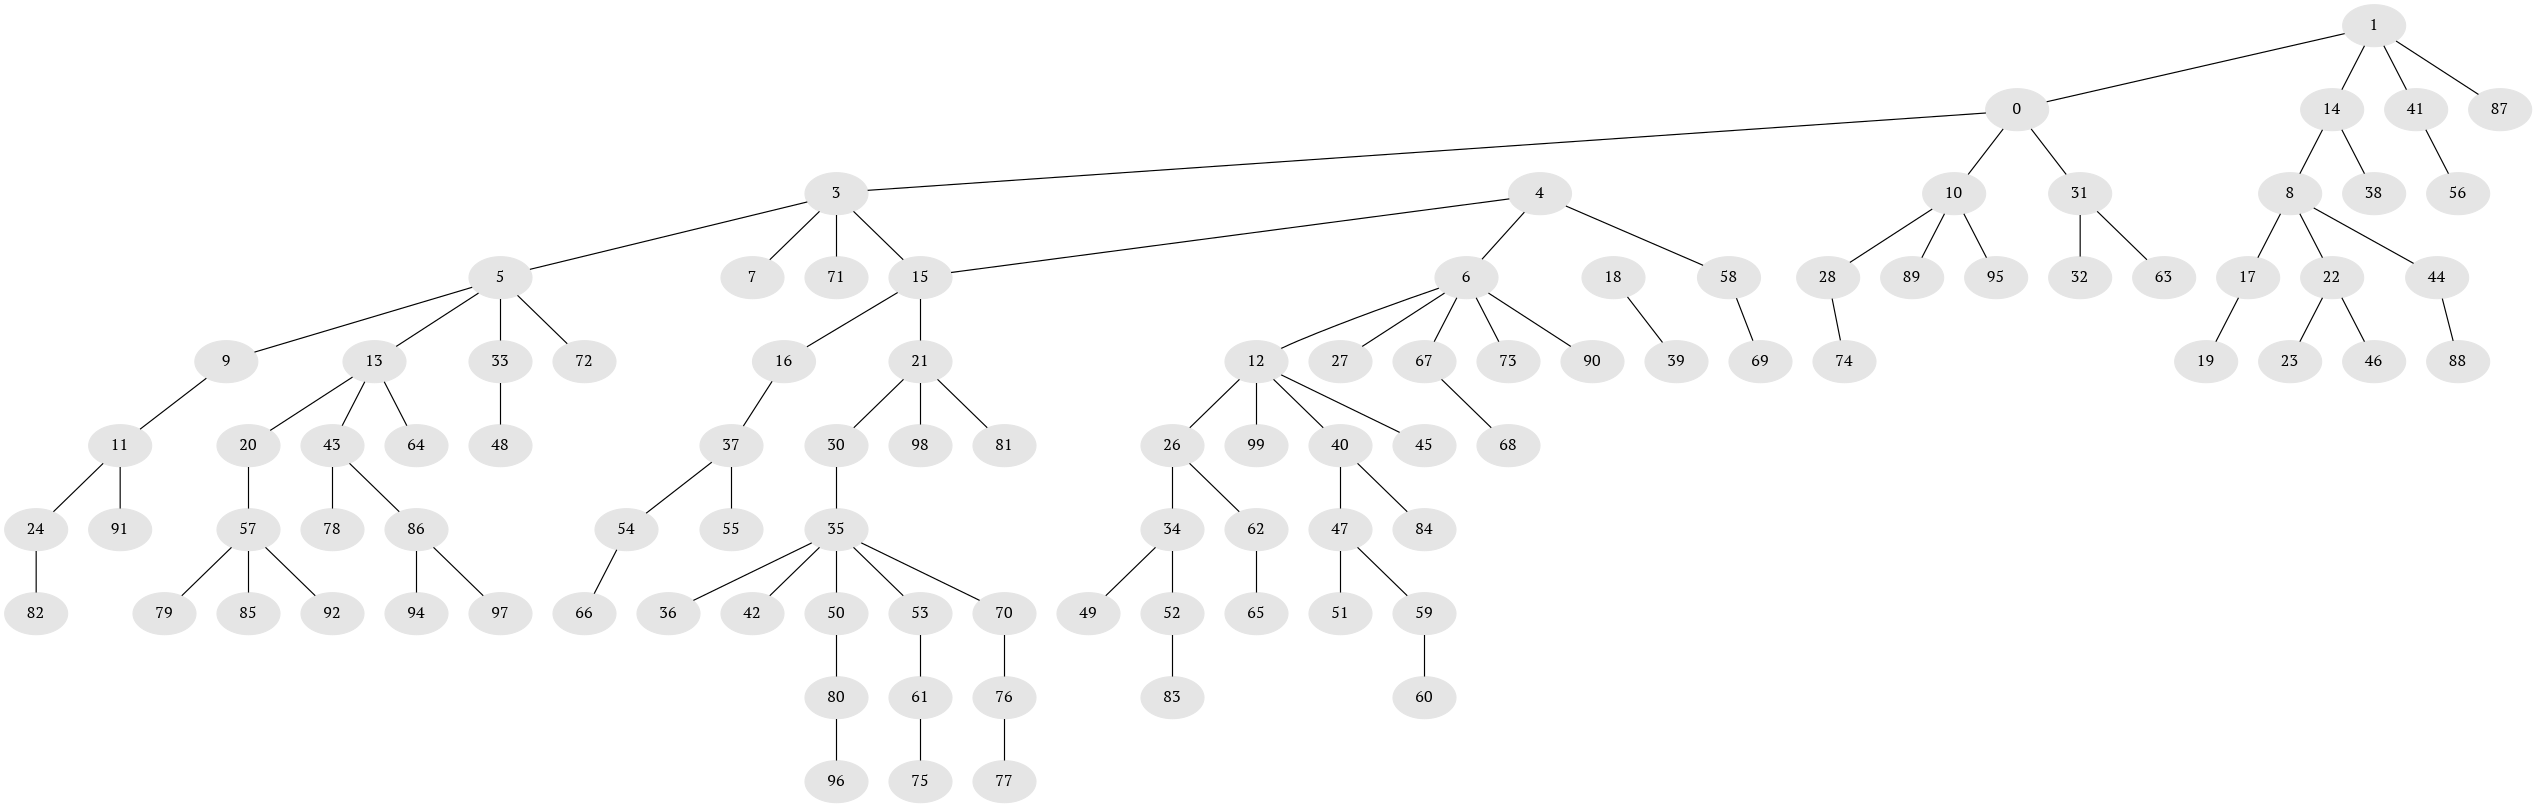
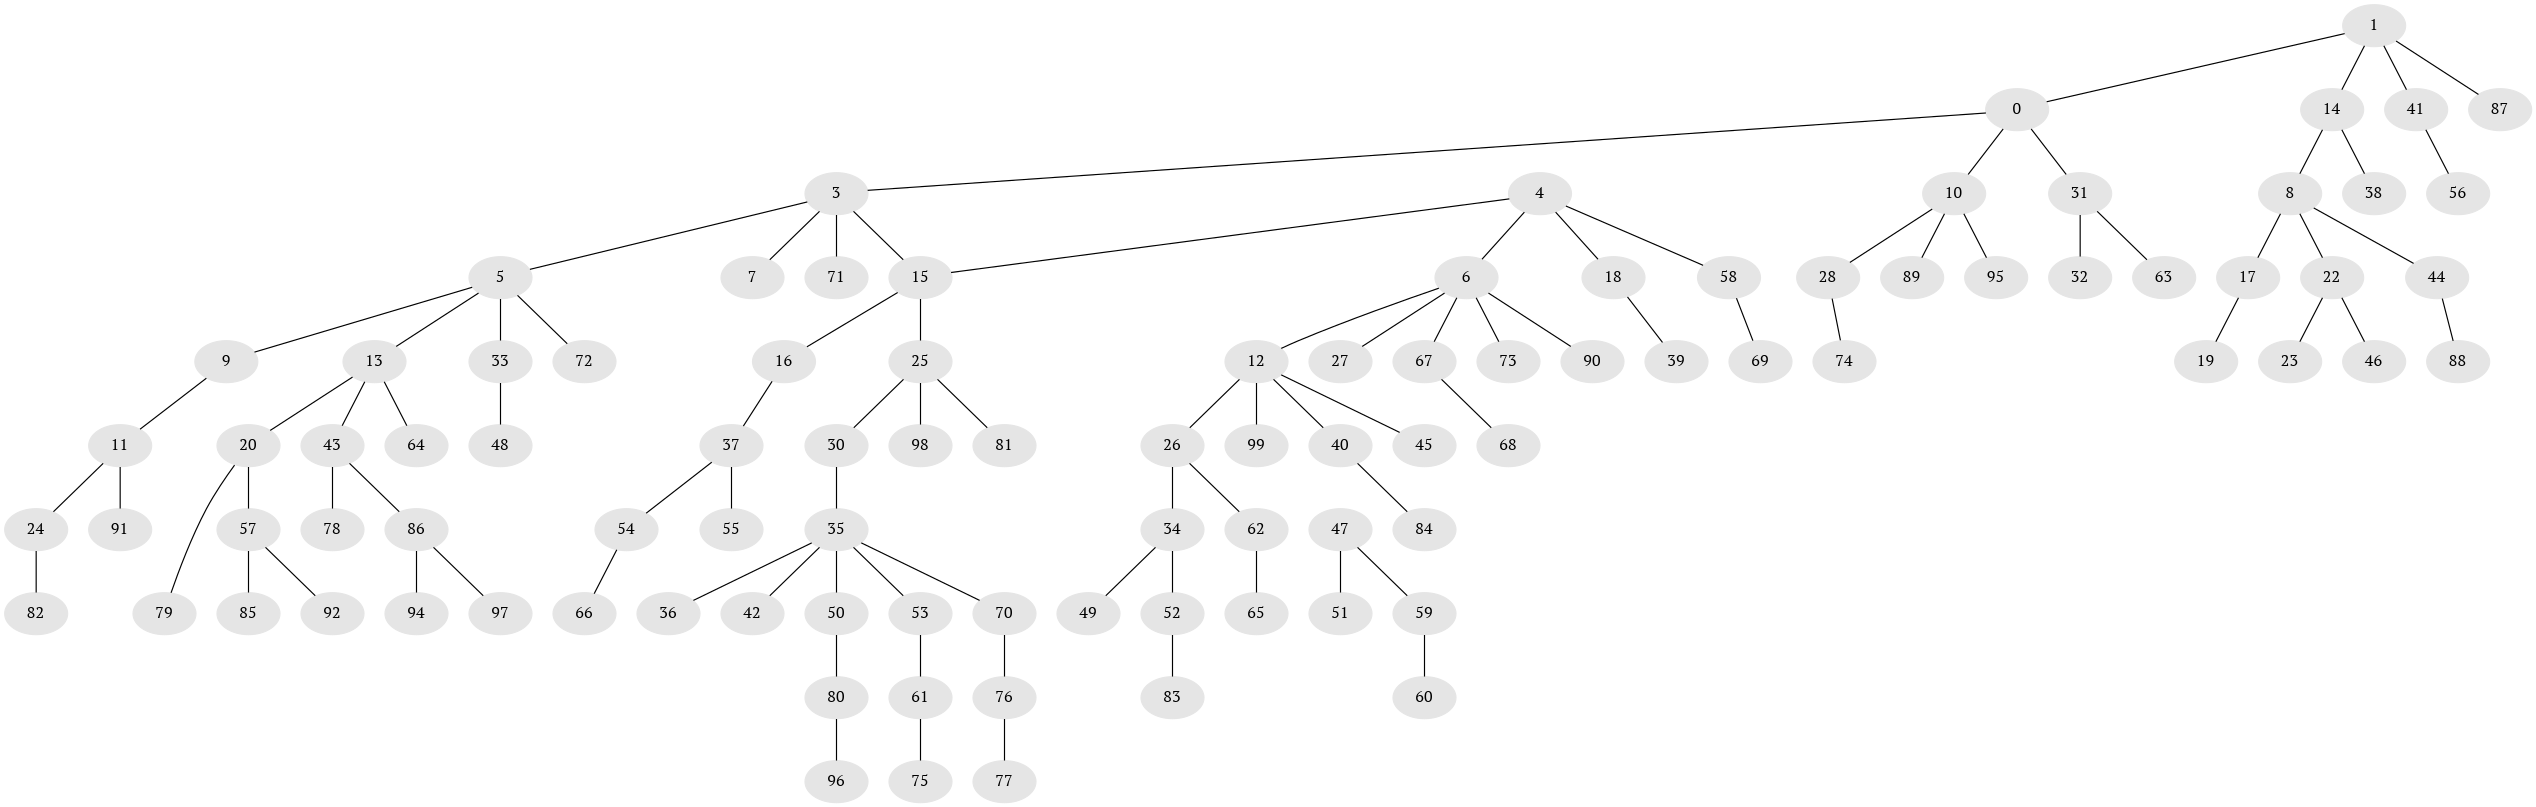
none -> (1577, 236)
(921, 362) -> (921, 362)
(1340, 488) -> none
(207, 572) -> (198, 526)
